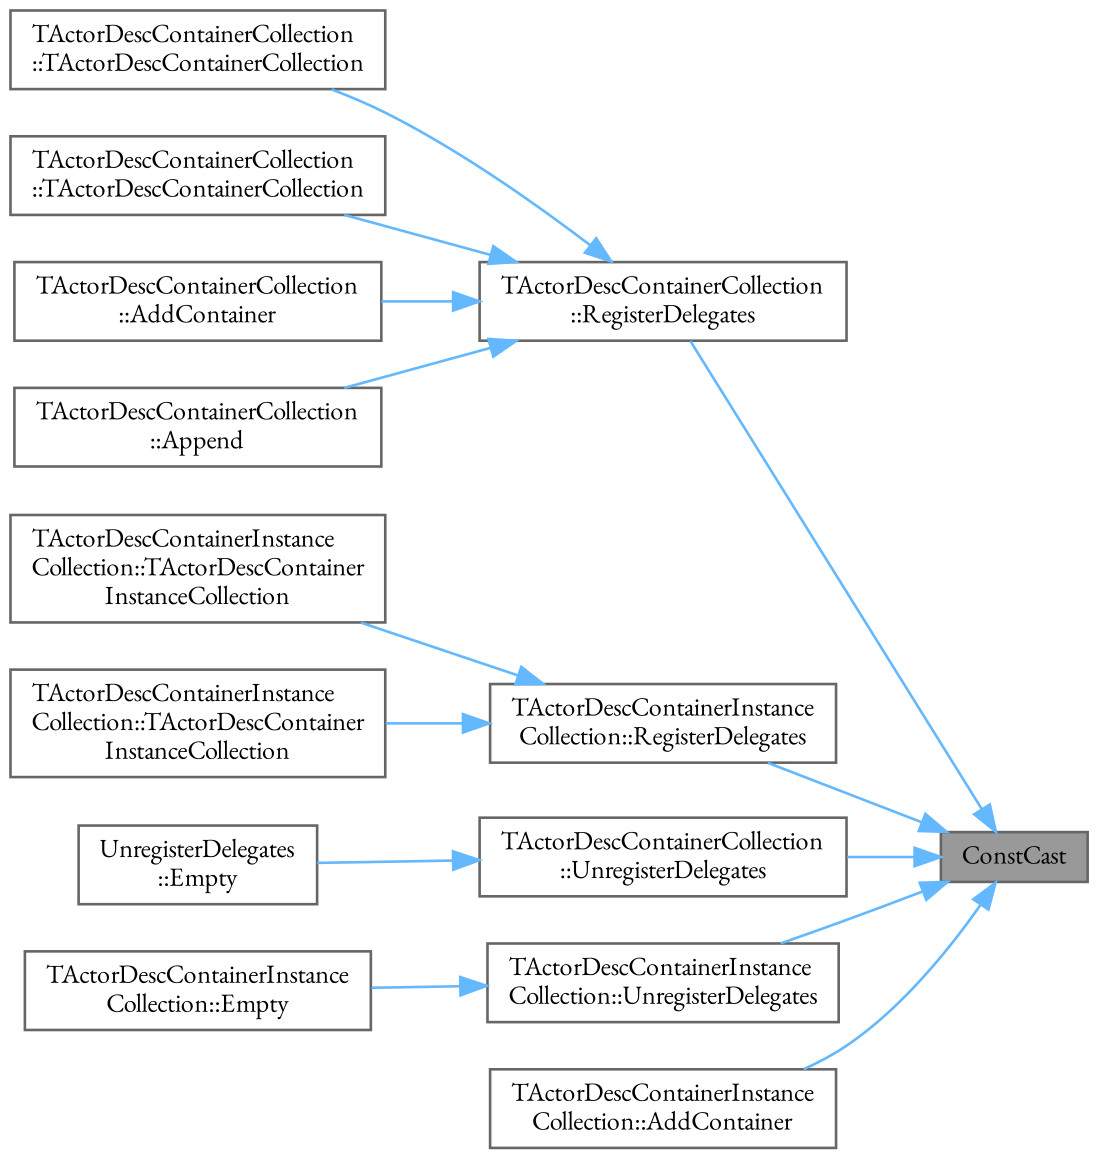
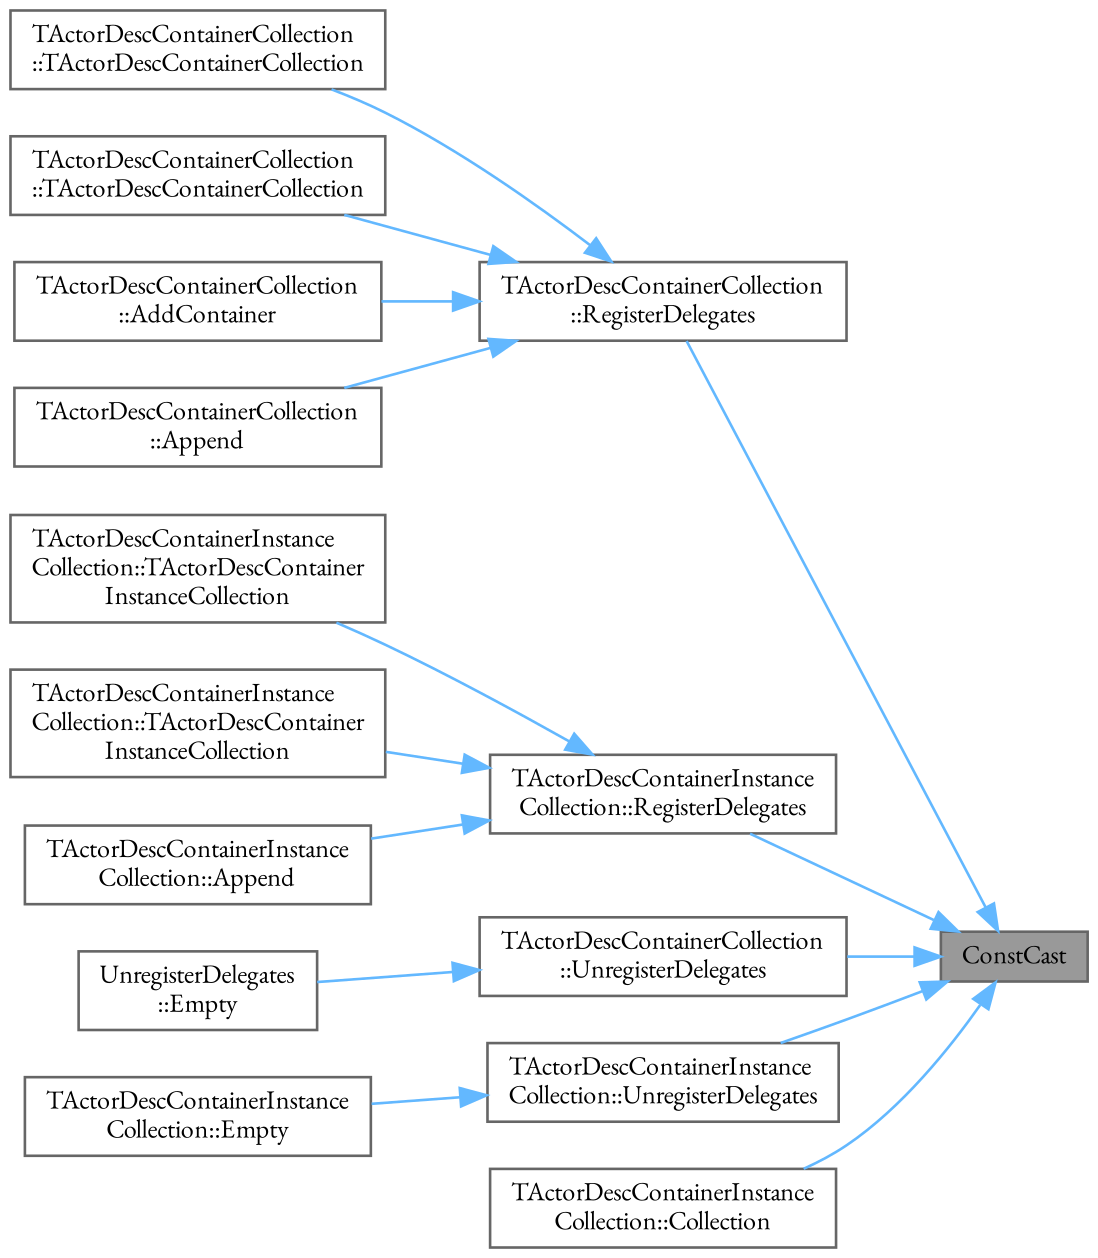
none -> (198, 865)
(663, 1109) -> (663, 1208)
